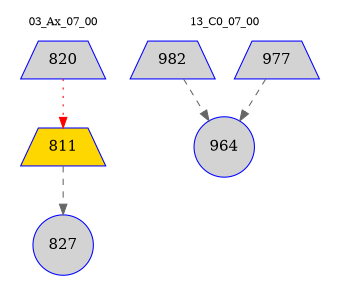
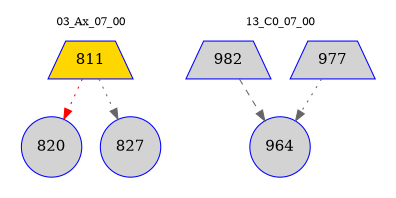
(63, 60) -> (52, 147)
(256, 95) -> (311, 95)
(63, 98) -> (75, 94)
(63, 185) -> (106, 94)
